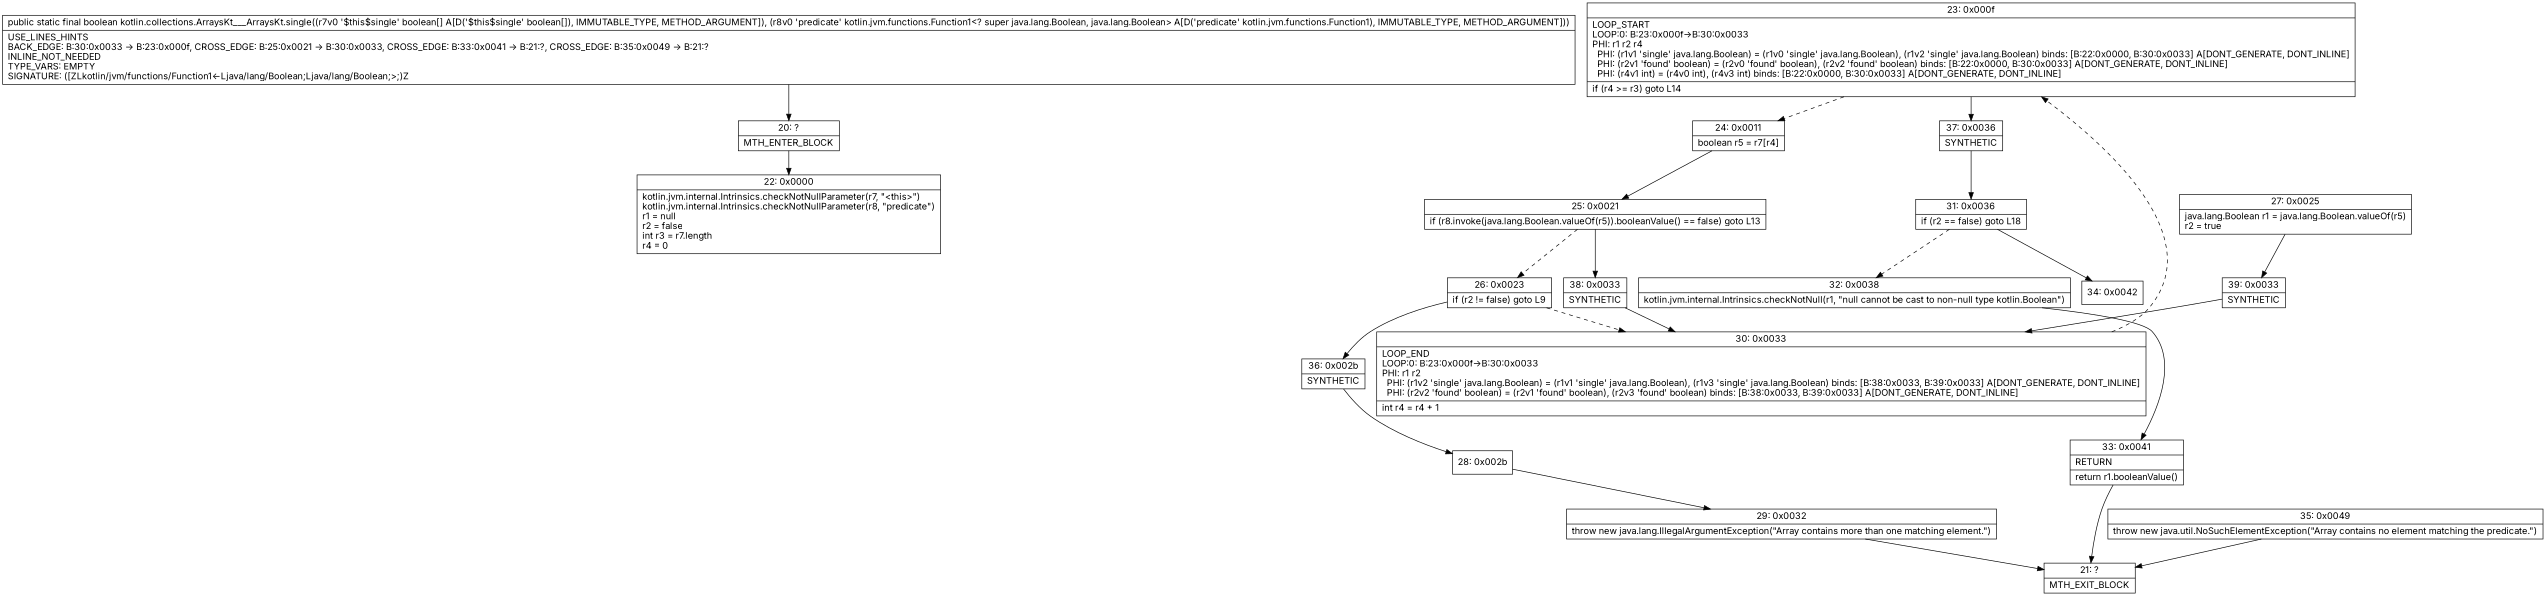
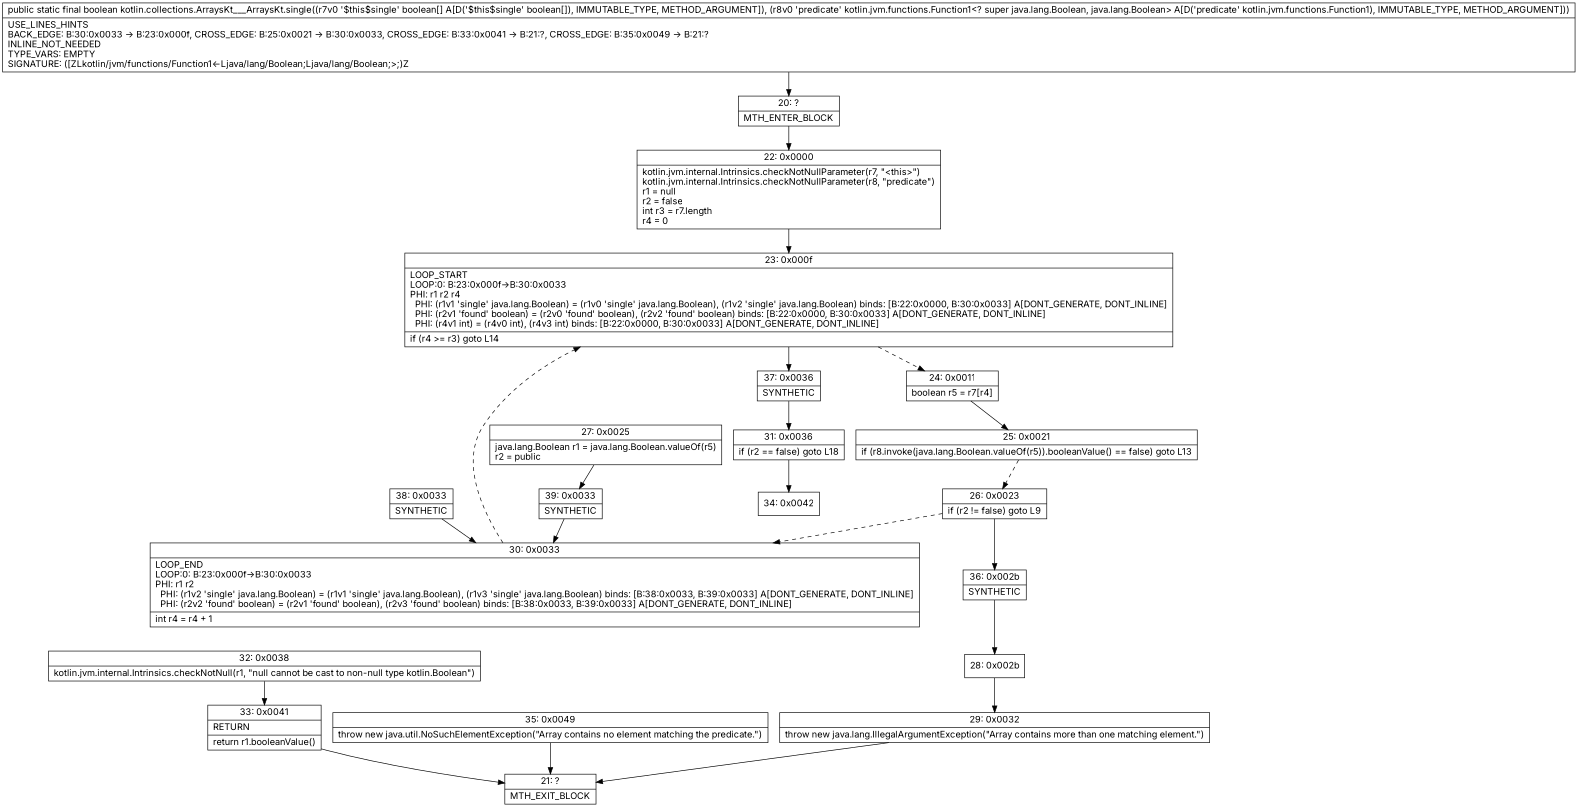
(2203, 226) -> (518, 457)
none -> (789, 238)
(1595, 250) -> none
(1916, 252) -> none
